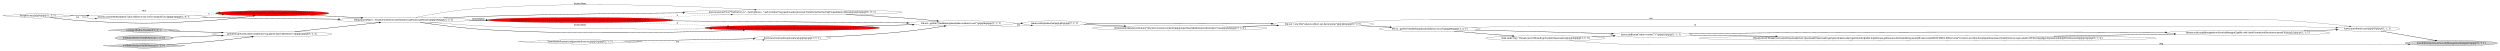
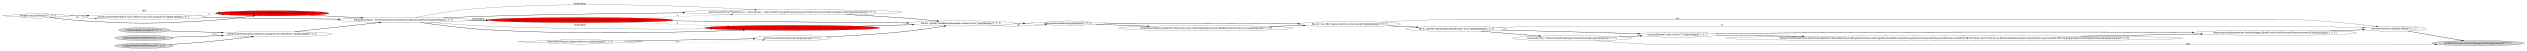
(1055, 23) -> (1068, 23)
(144, 30) -> (144, 30)
(144, 46) -> (144, 46)
